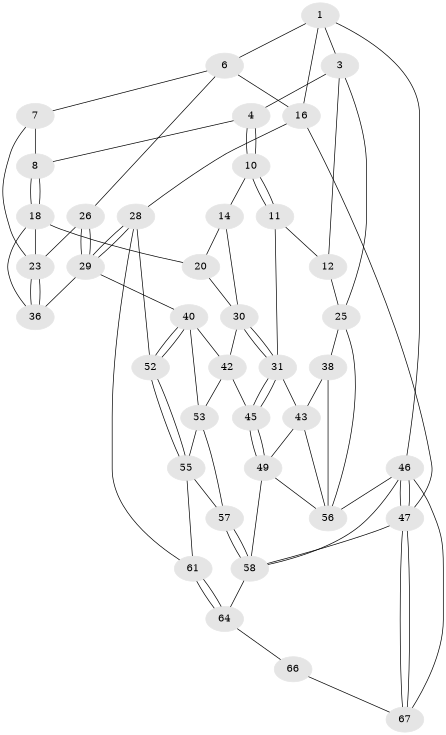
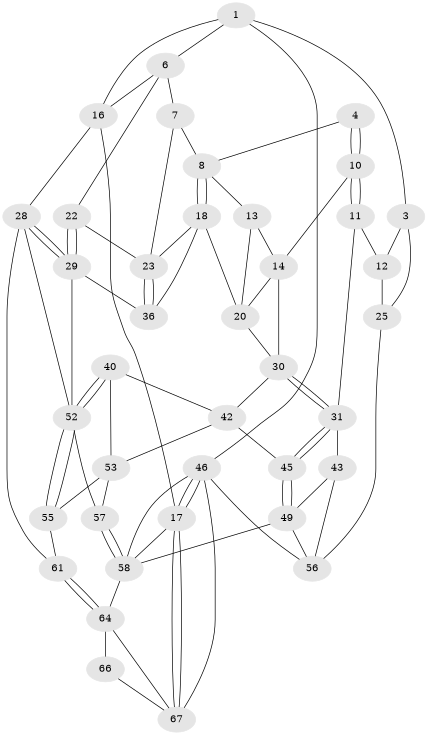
(296, 91) -> none
(86, 217) -> (72, 217)
none -> (252, 217)
(137, 292) -> (72, 342)
(328, 367) -> none
(205, 493) -> (83, 469)
(405, 518) -> (177, 518)
none -> (141, 669)
